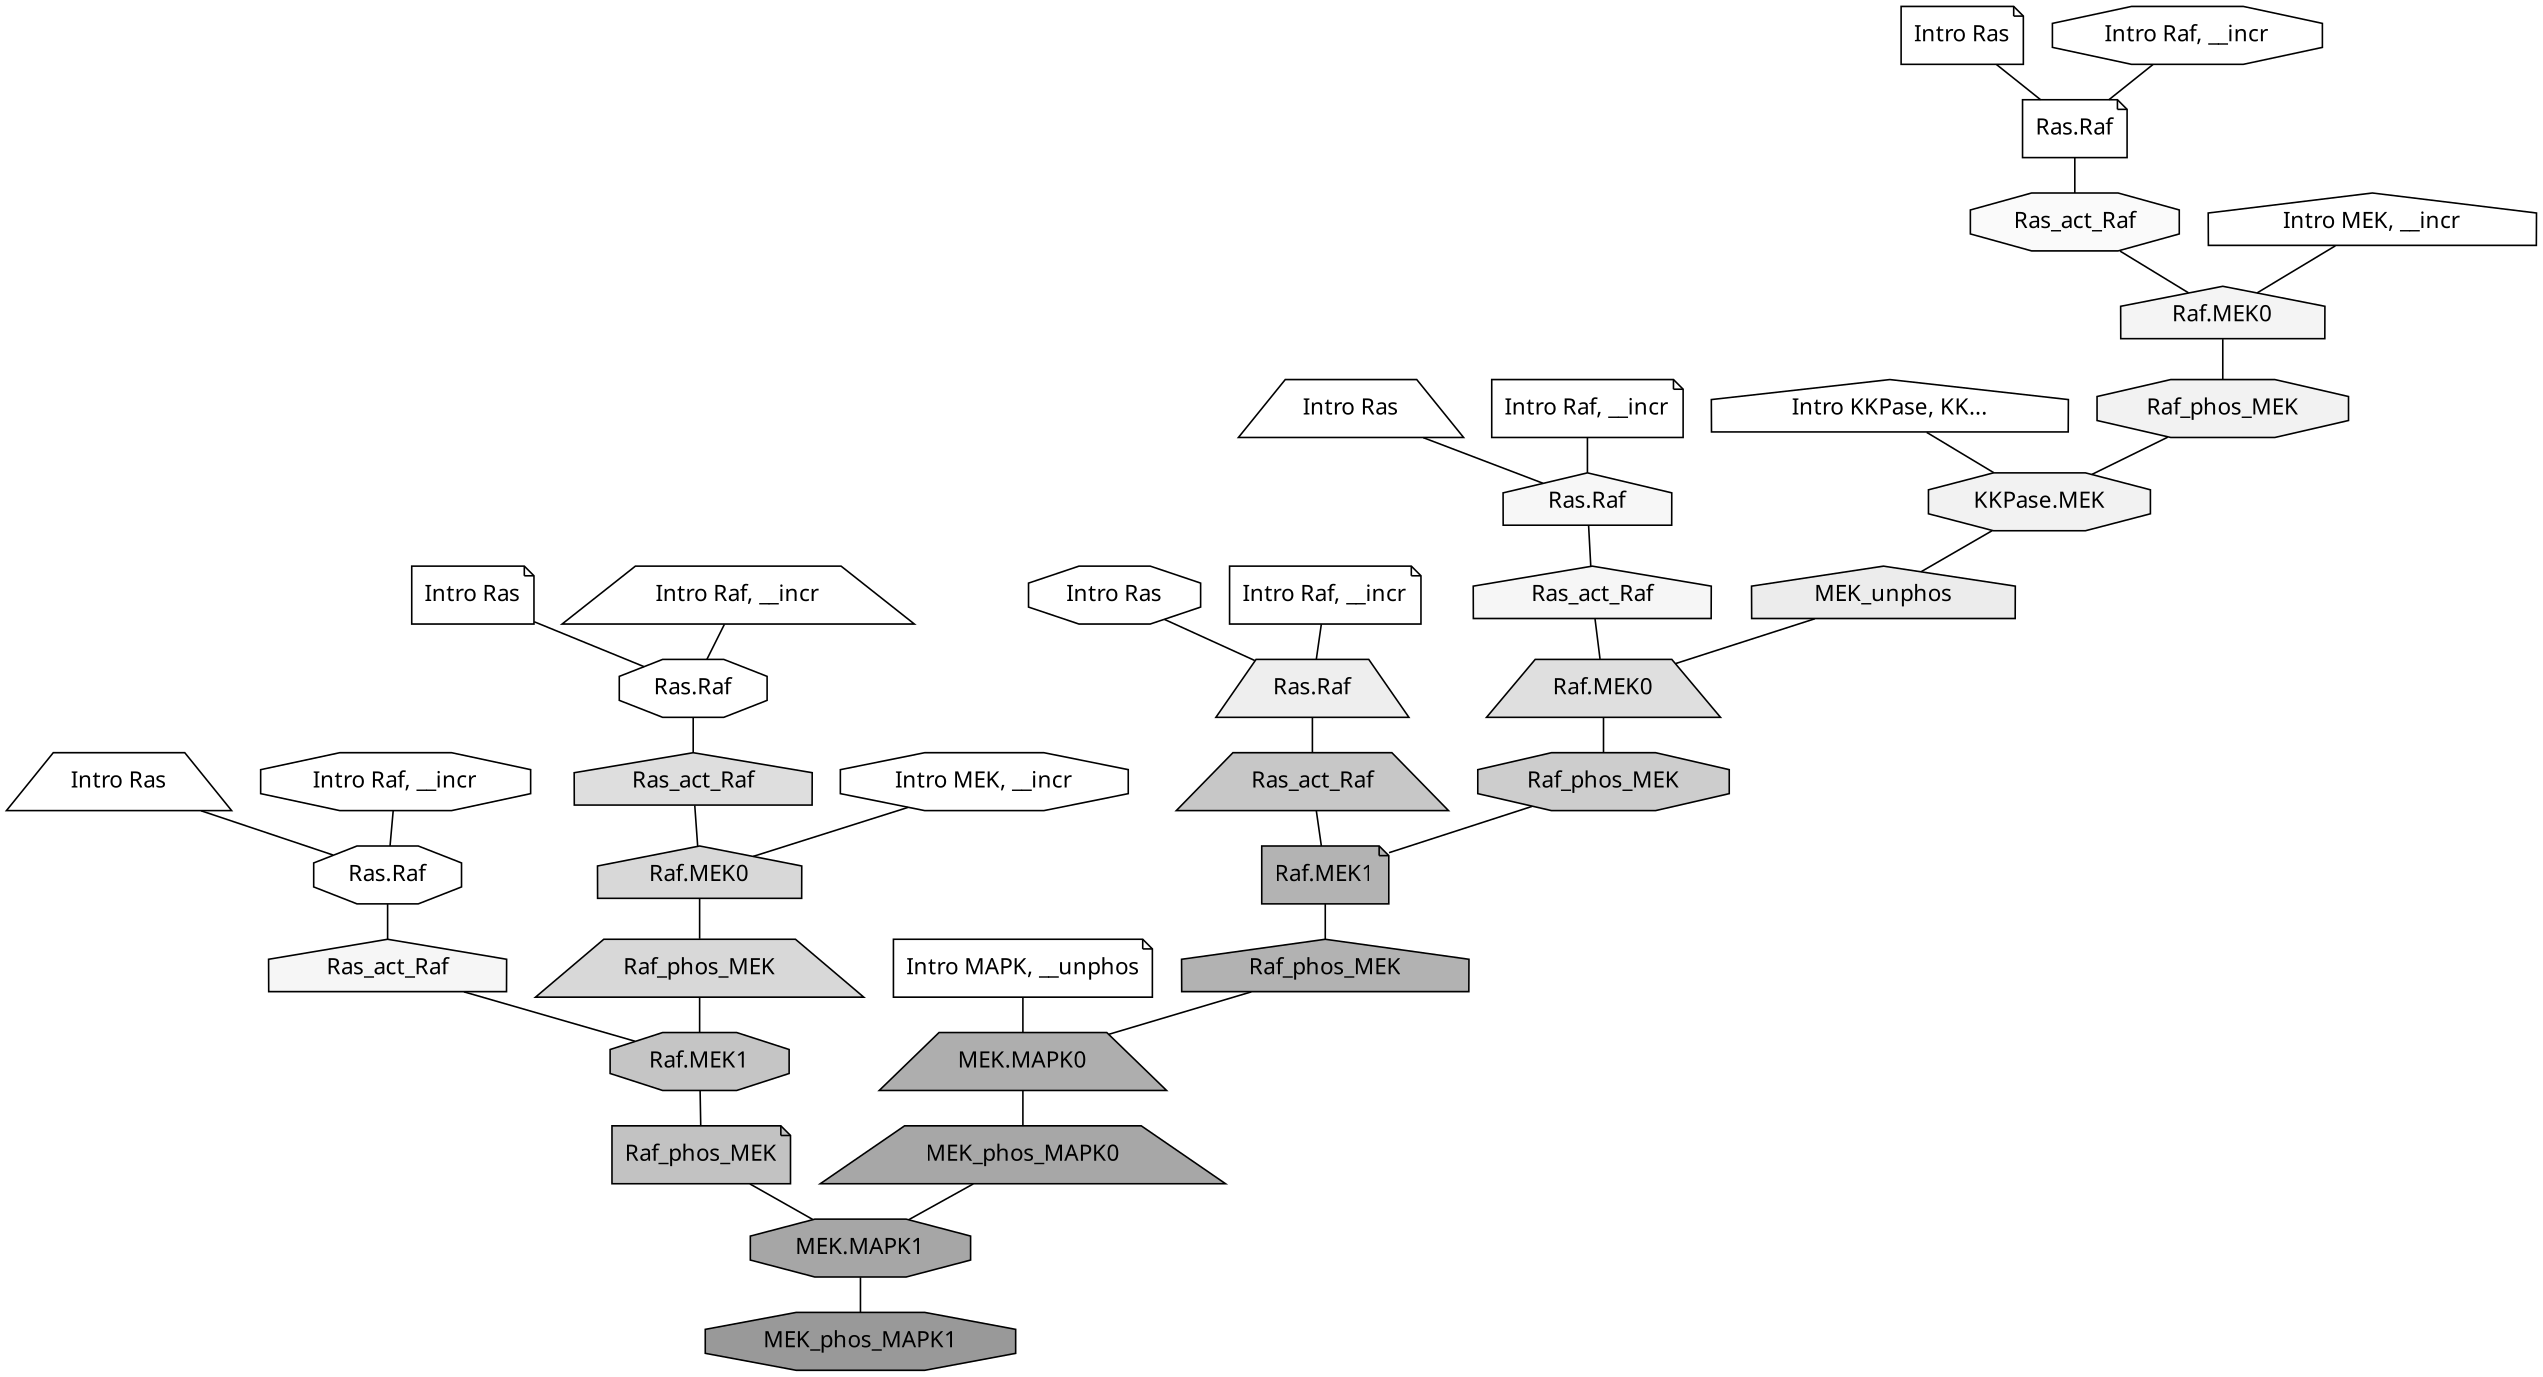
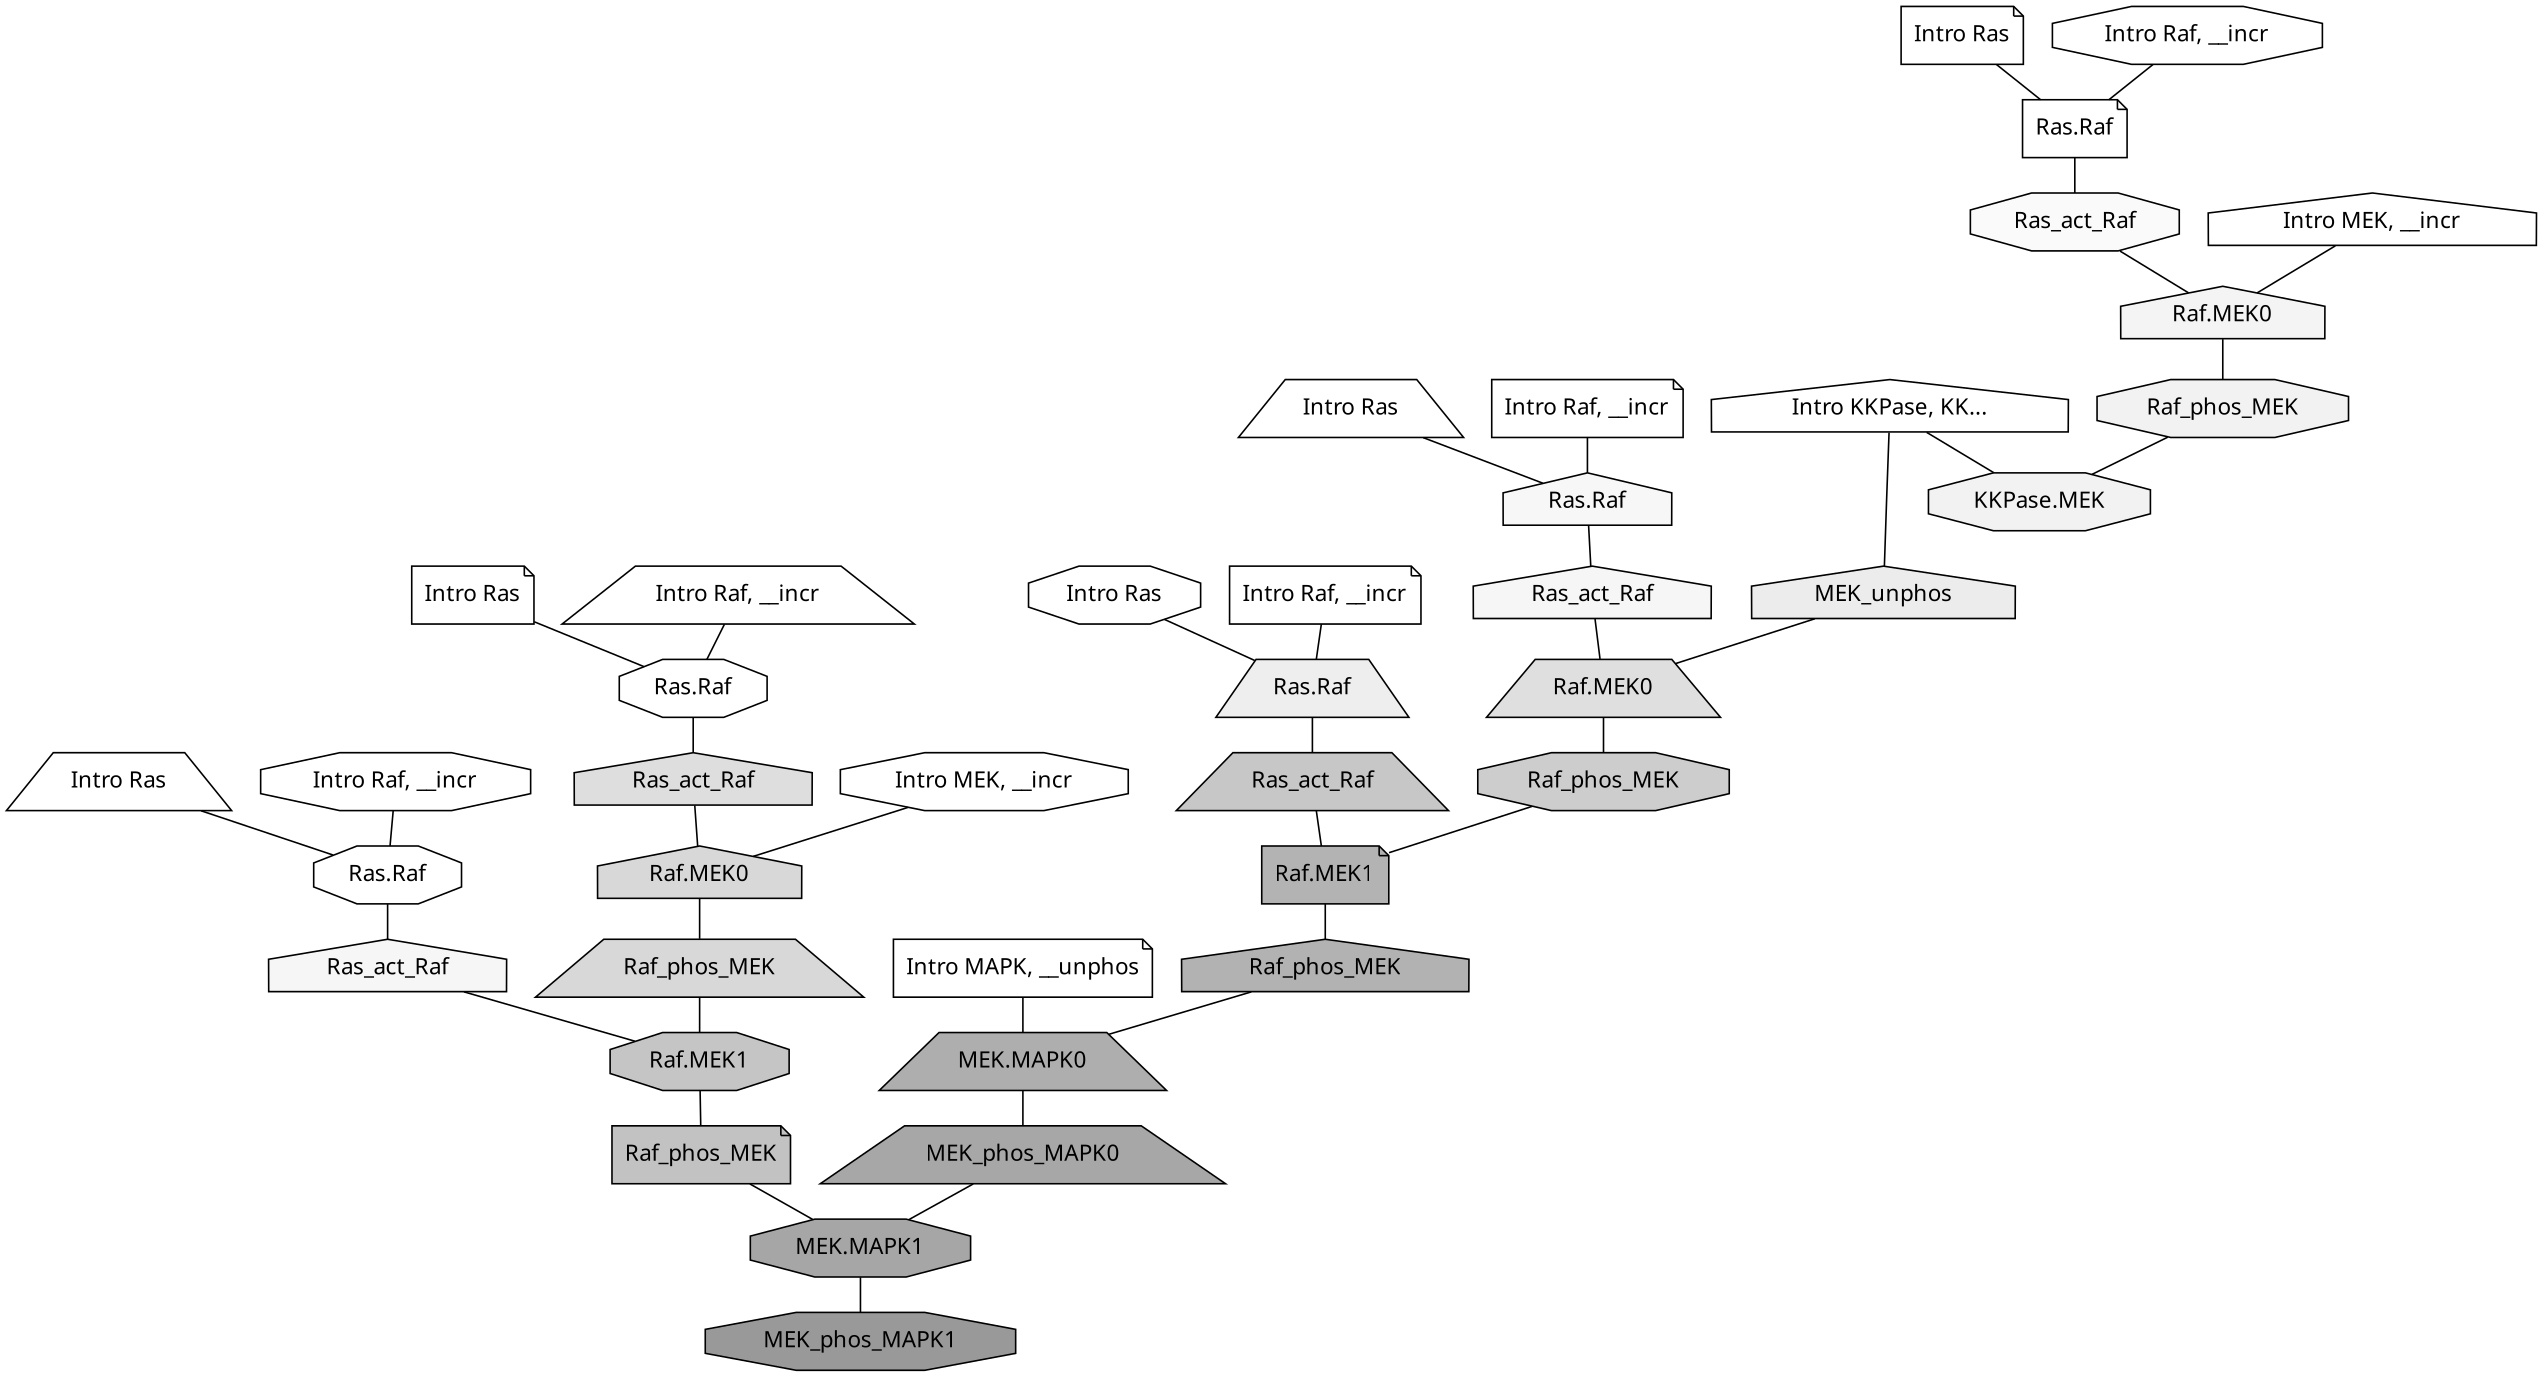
(1957, 551) -> (1887, 499)
